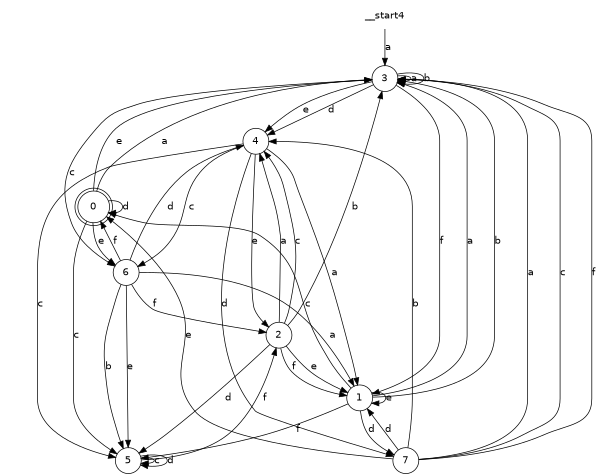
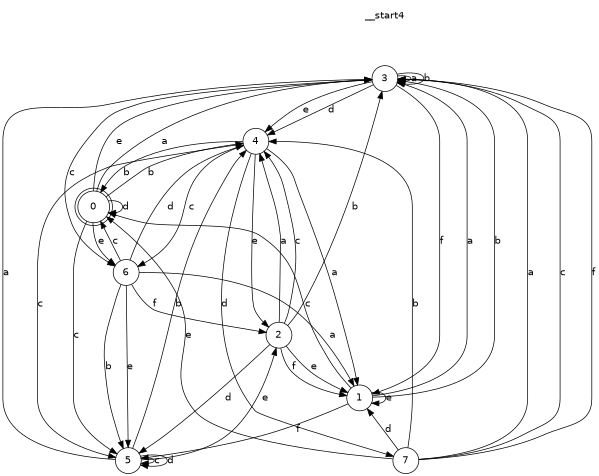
(385, 44) -> (3, 148)
none -> (168, 149)
none -> (163, 161)
(115, 241) -> (115, 241)
none -> (174, 305)
(265, 398) -> (265, 398)
(368, 435) -> none
